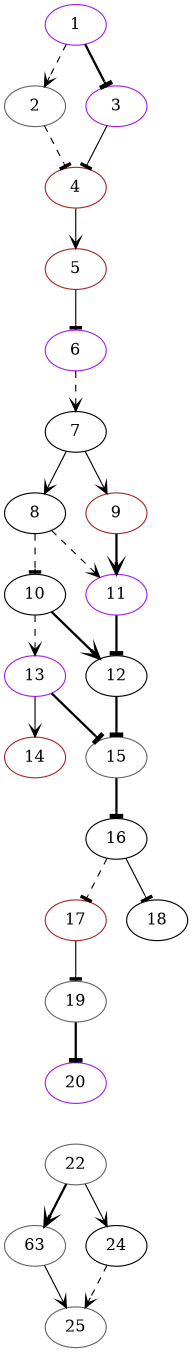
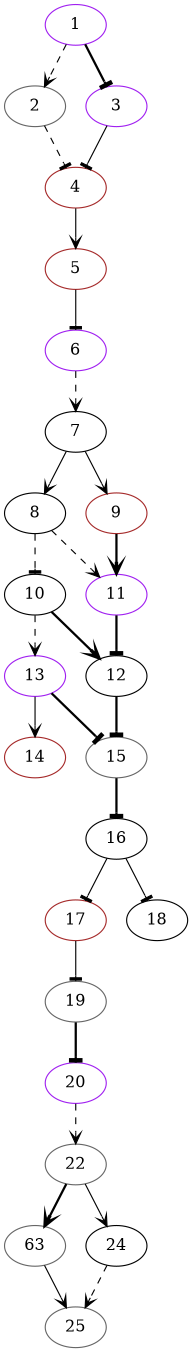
(97, 877) -> (97, 877)
none -> (76, 1118)
